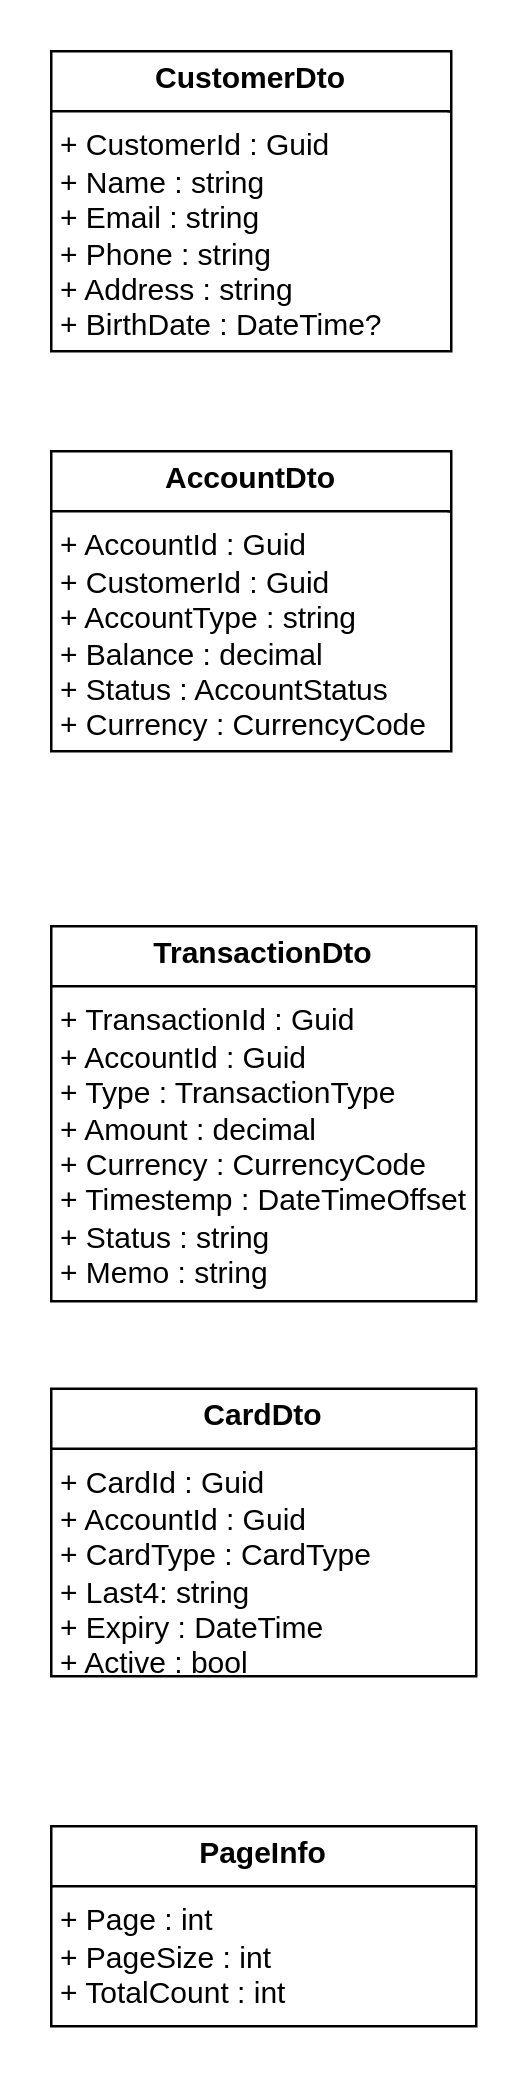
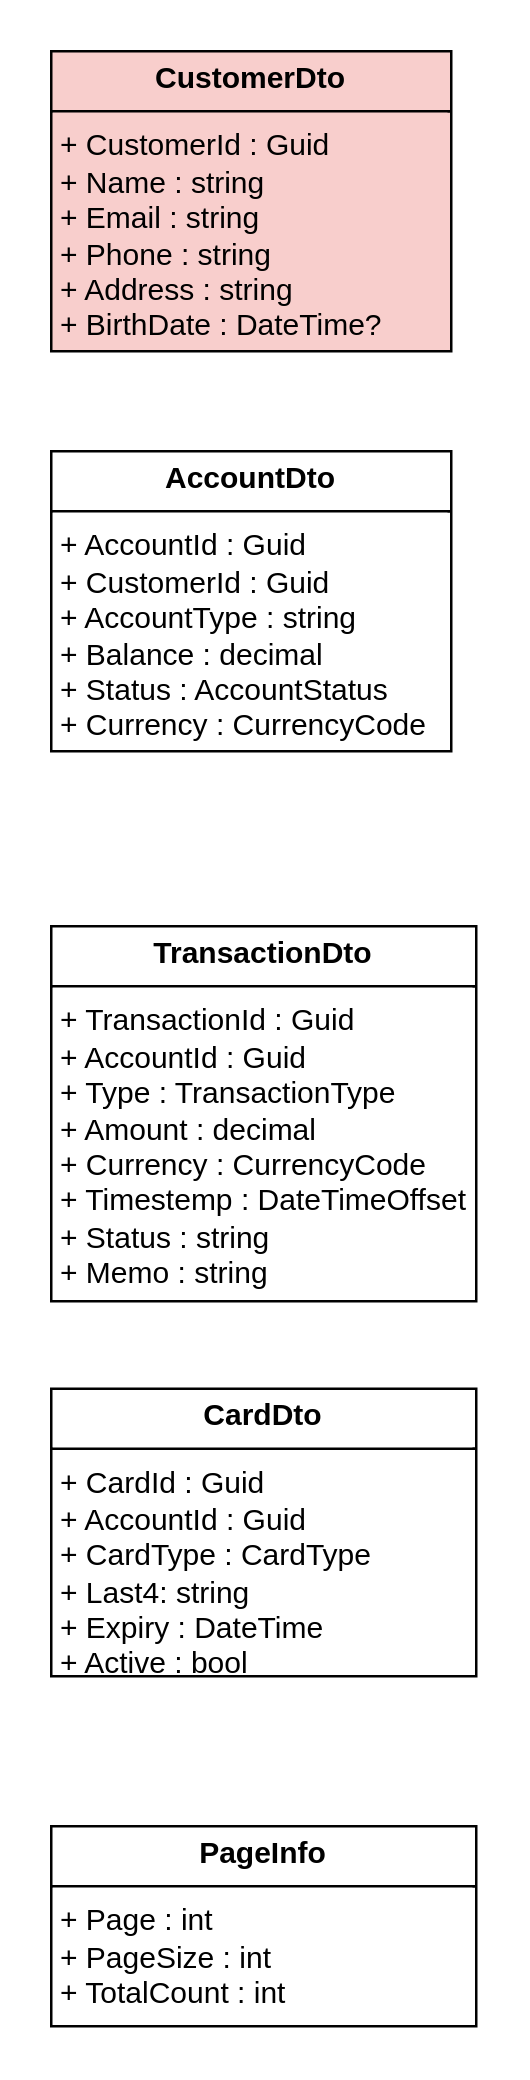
(251, 201) -> (251, 201)
